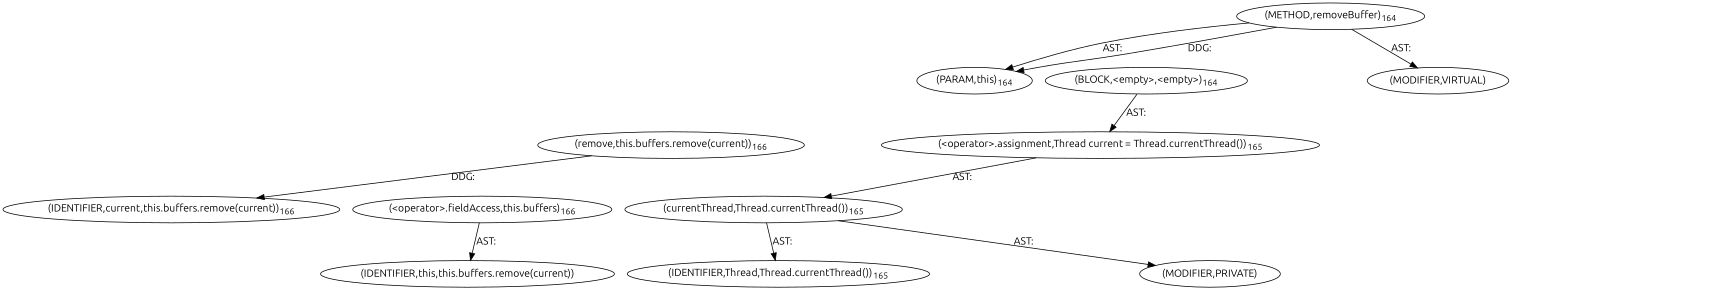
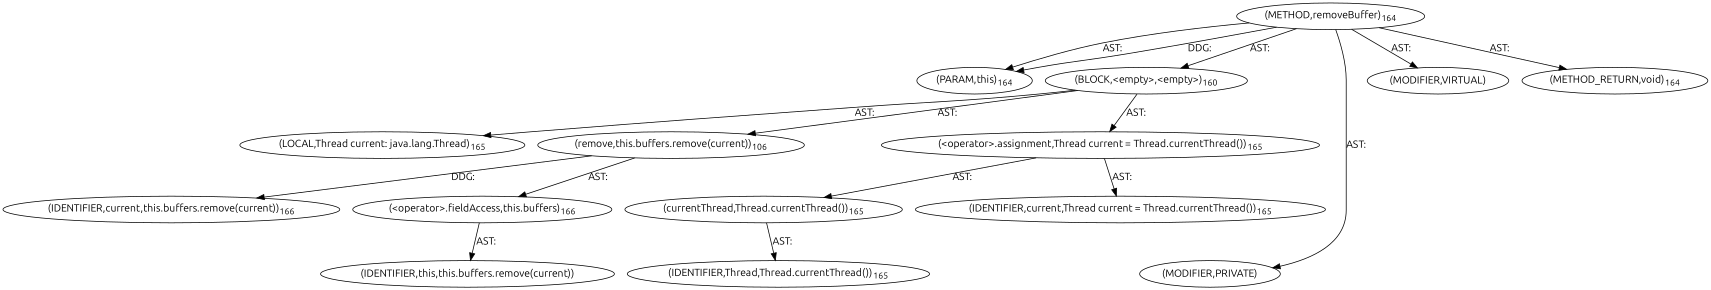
none -> (1242, 47)
(1210, 80) -> (1210, 80)
none -> (1615, 81)
none -> (916, 112)
(760, 144) -> (760, 144)
none -> (382, 145)
none -> (580, 176)
none -> (1120, 209)
(993, 243) -> (1346, 166)
